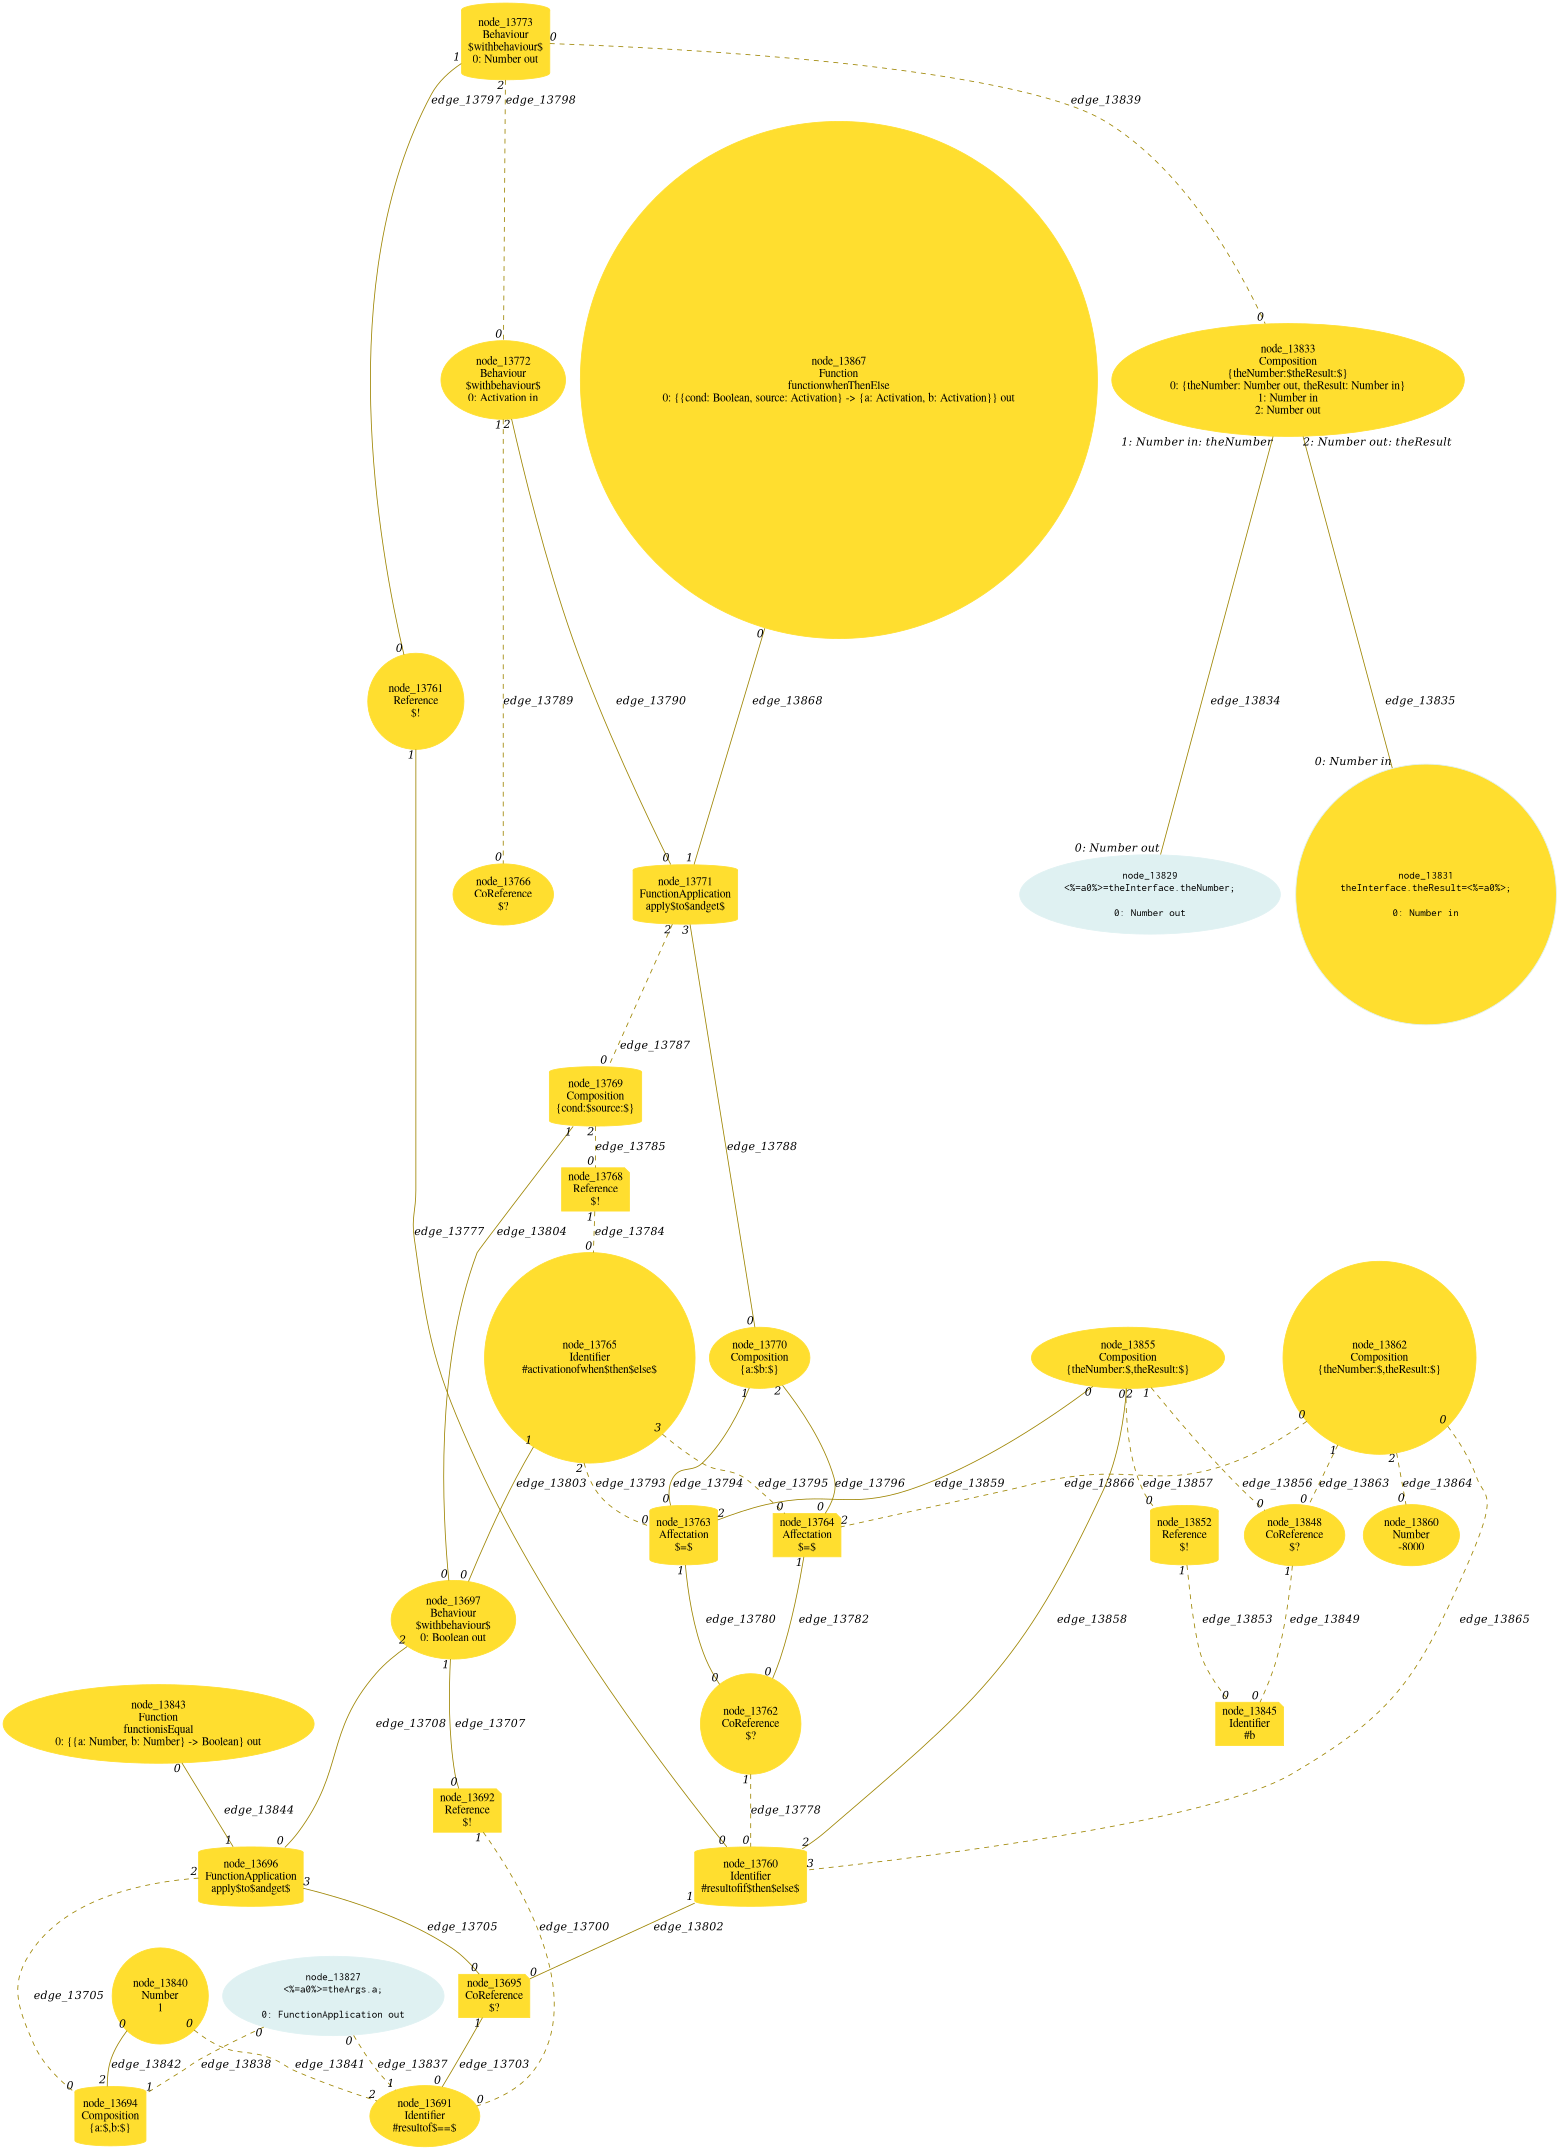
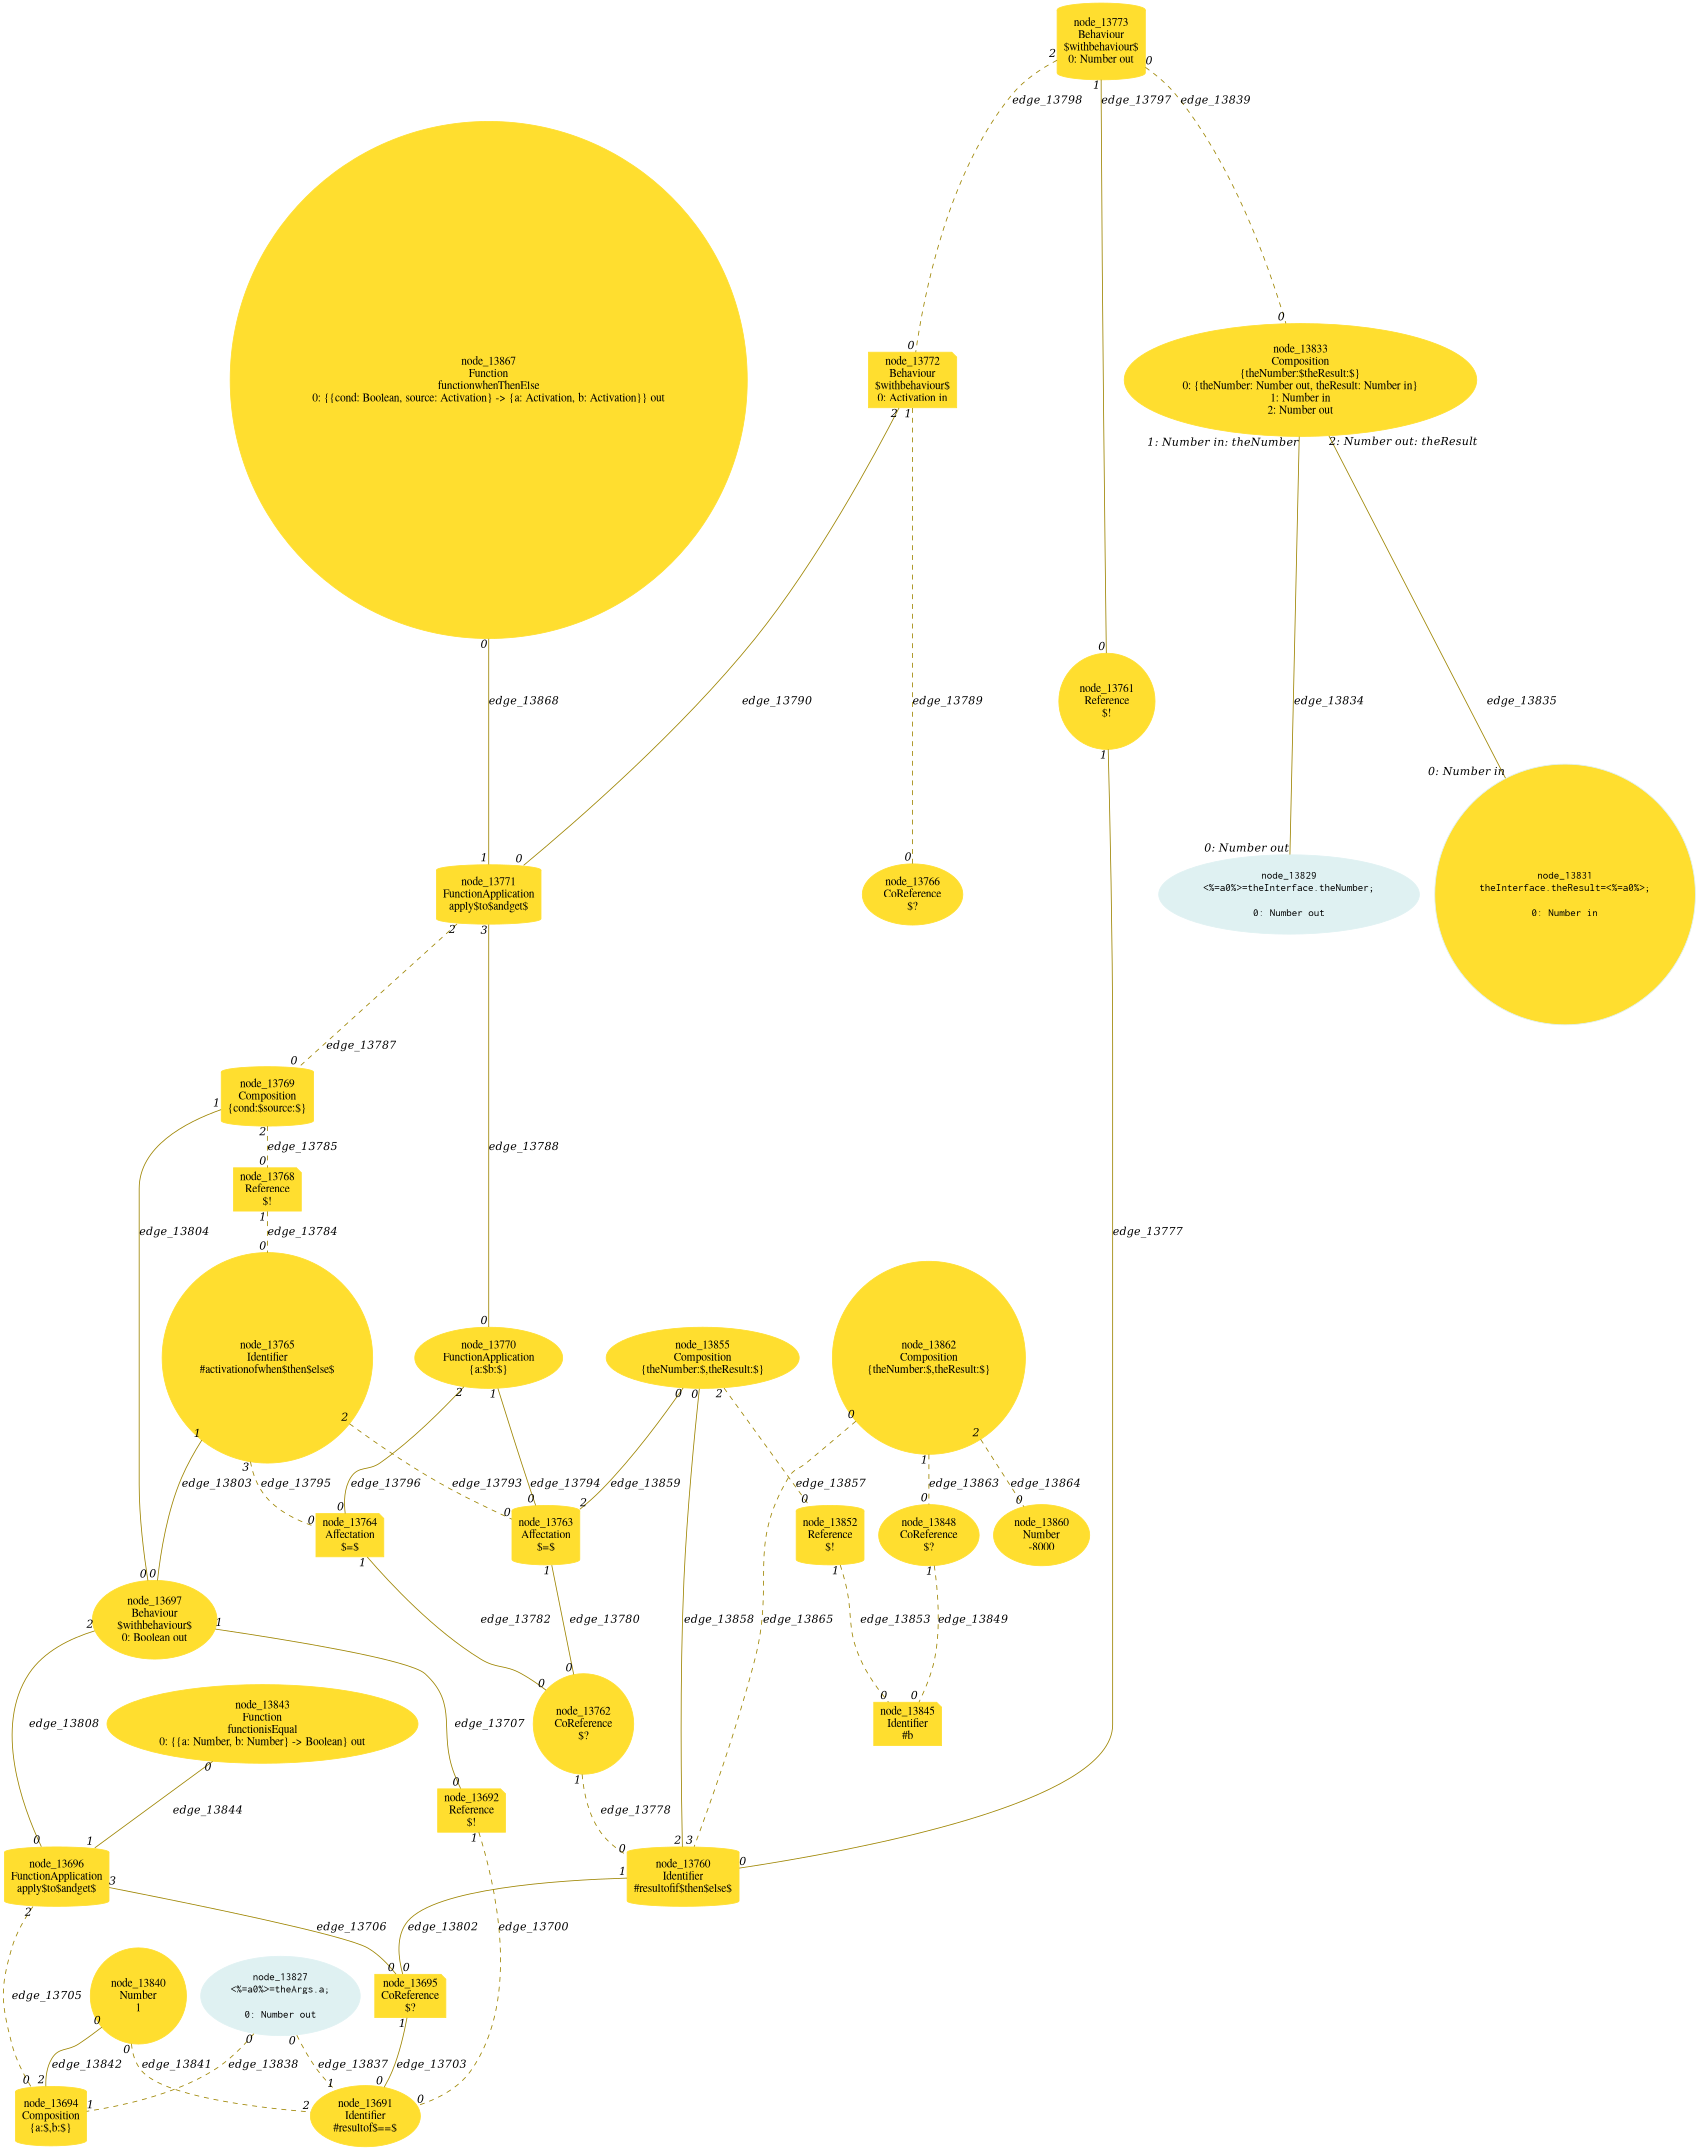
(503, 380) -> (913, 380)
(760, 1358) -> (489, 1358)
(1206, 1451) -> none
(1077, 1476) -> none
(411, 1724) -> (64, 1724)
(463, 1927) -> (352, 1927)
(333, 1996) -> (280, 1996)
